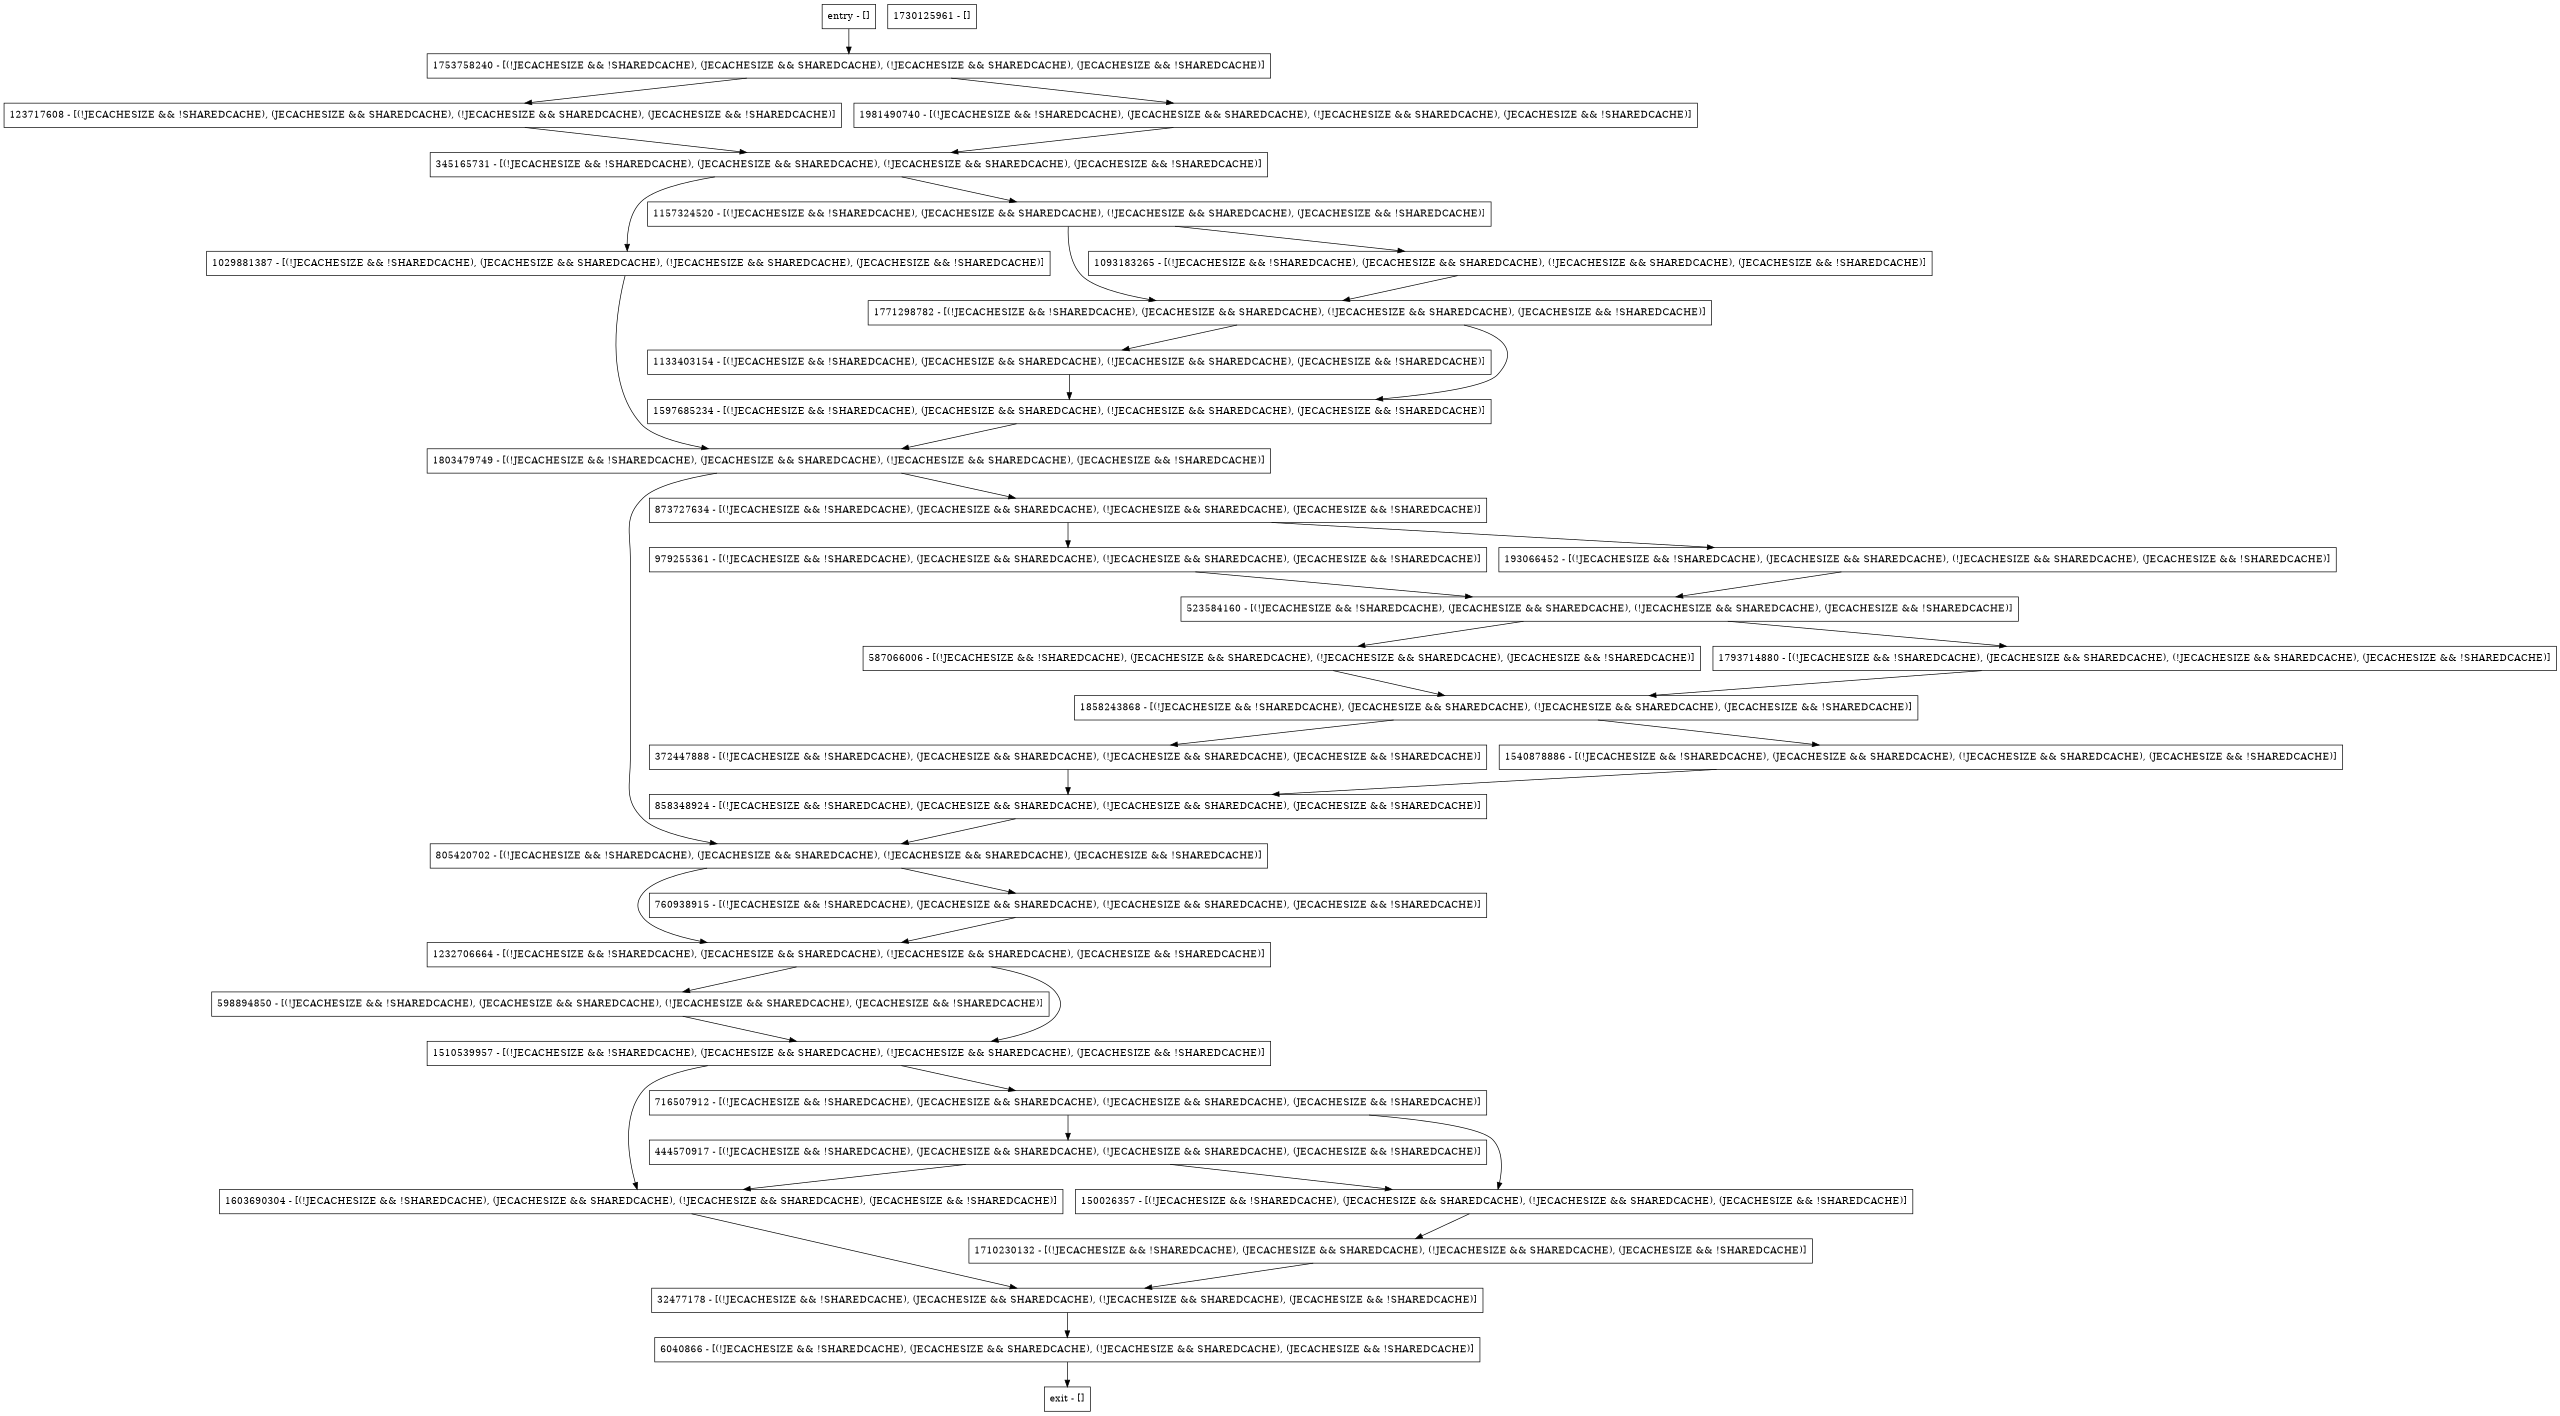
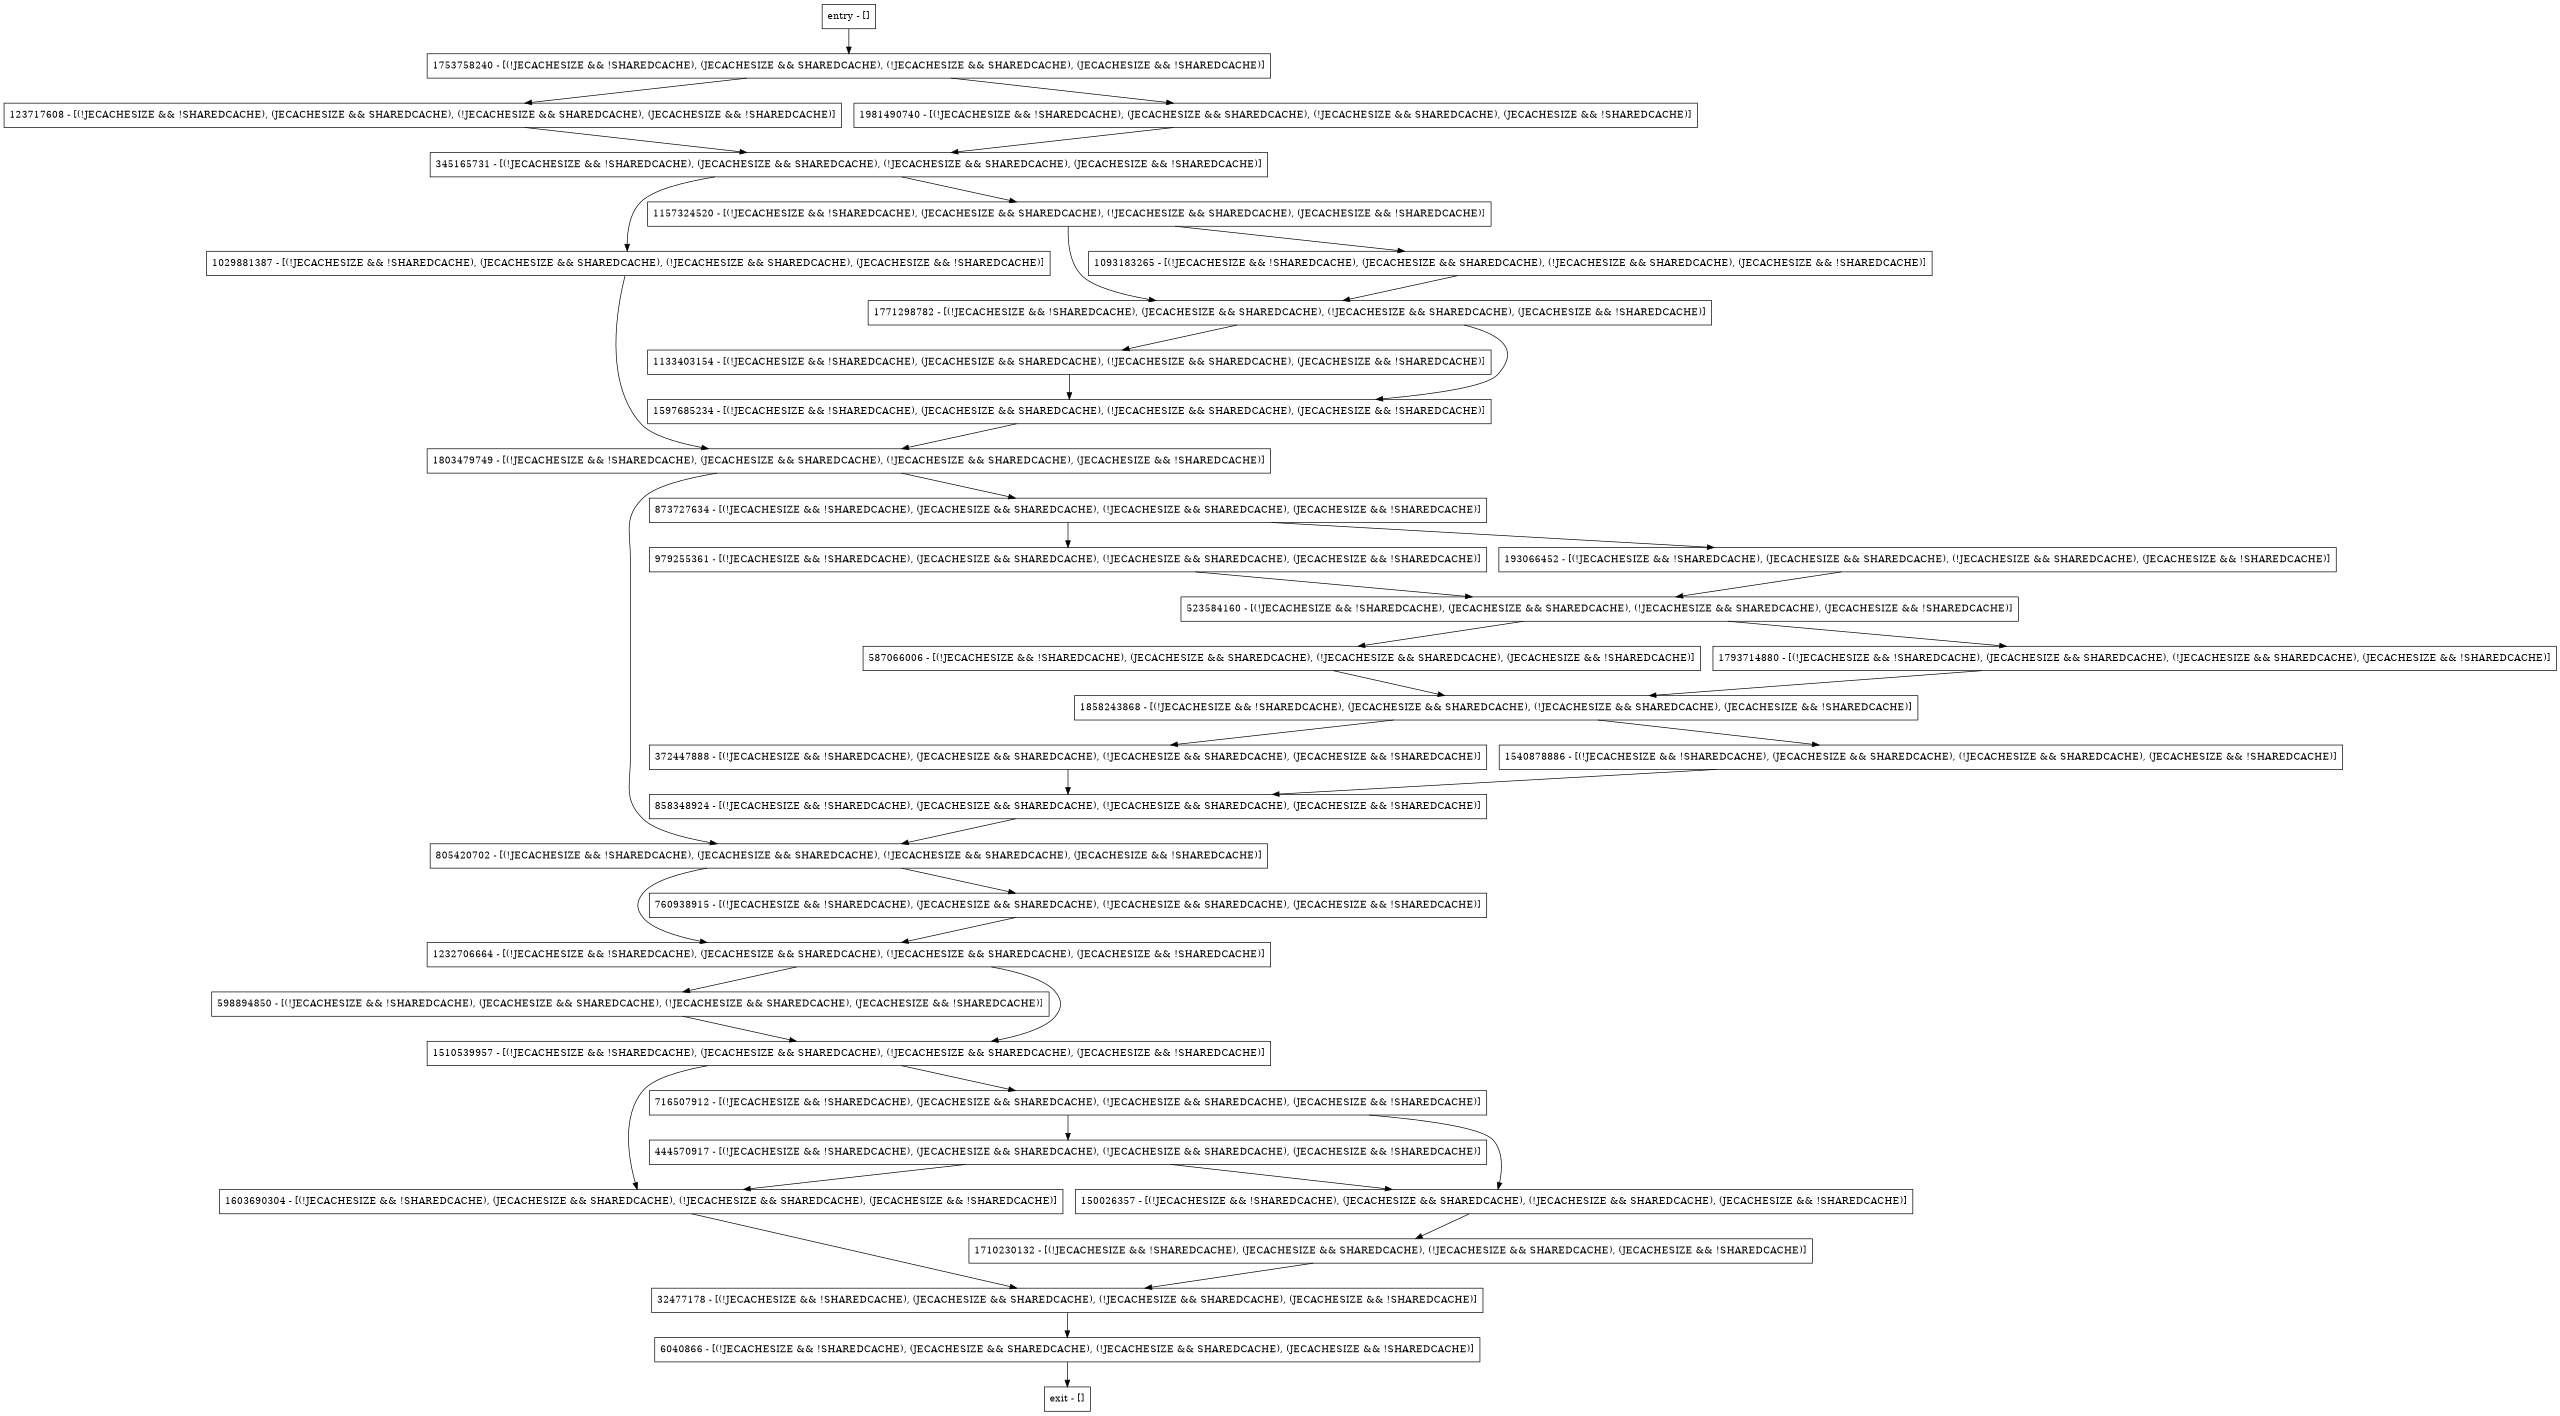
(932, 17) -> none
